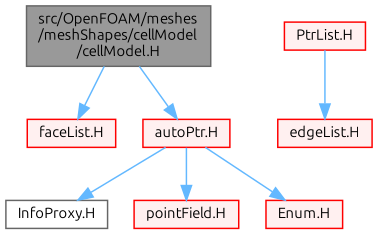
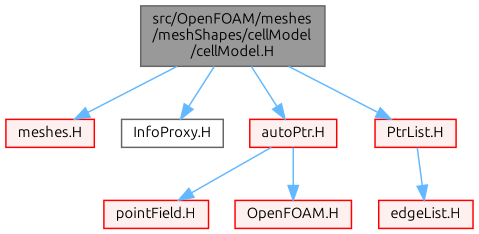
none -> (333, 89)
(71, 133) -> (50, 133)
(128, 170) -> (202, 86)
(304, 214) -> (293, 214)
